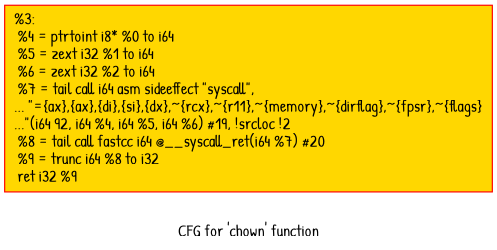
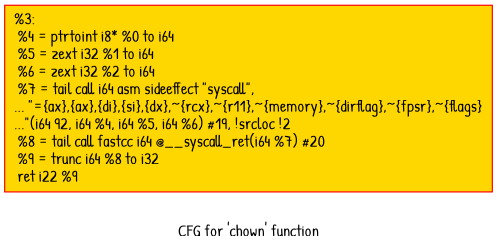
(46, 177) -> (46, 177)
